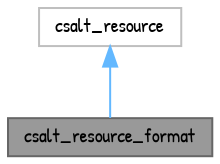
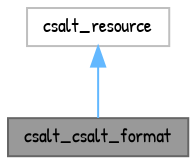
(110, 137) -> (98, 137)
